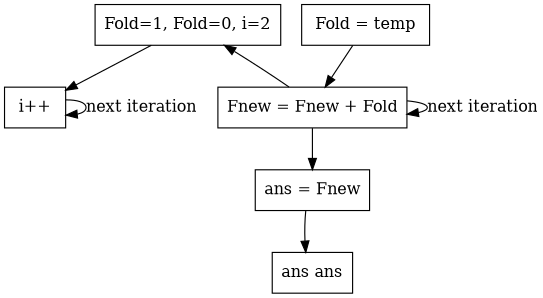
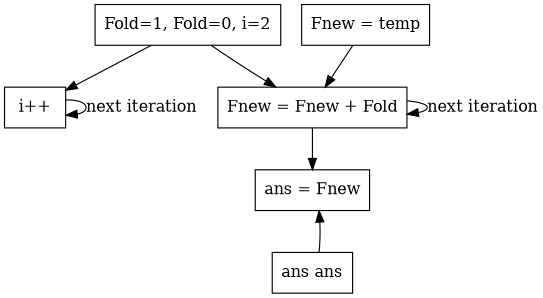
(366, 25) -> (366, 25)
(262, 69) -> (238, 63)
(305, 226) -> (320, 237)
